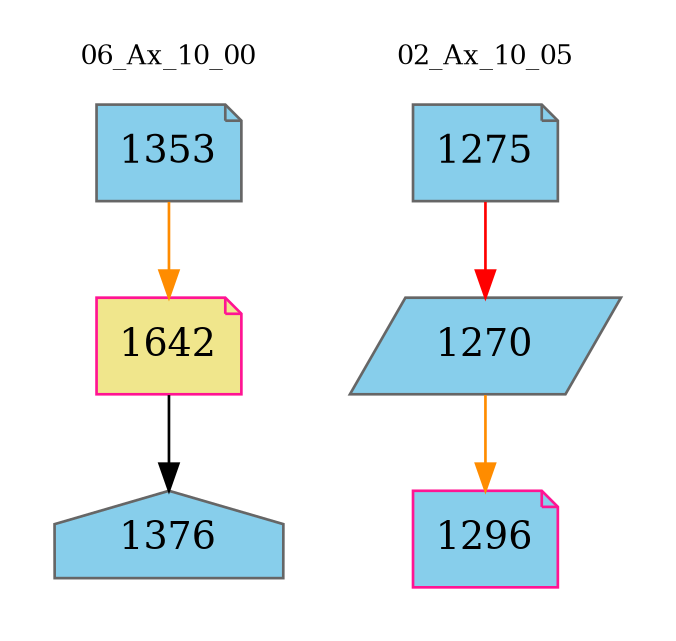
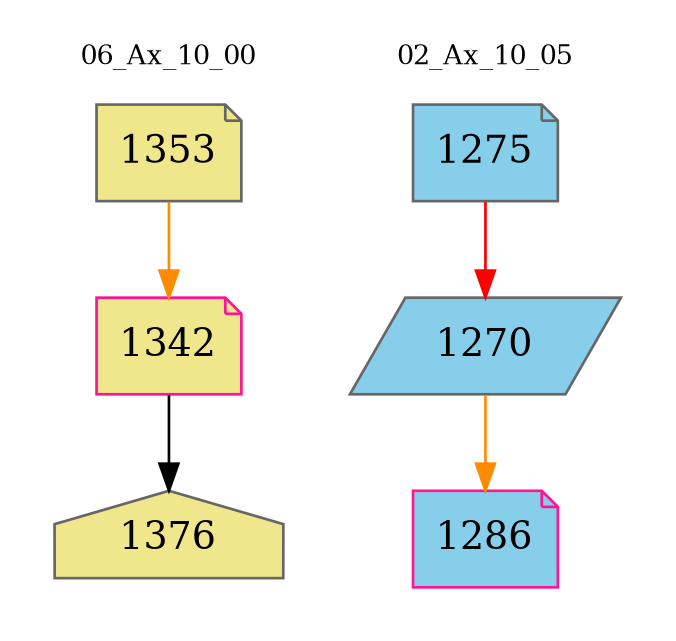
(169, 153) -> (169, 153)
(169, 346) -> (169, 346)
(169, 539) -> (169, 539)
(485, 539) -> (485, 539)
